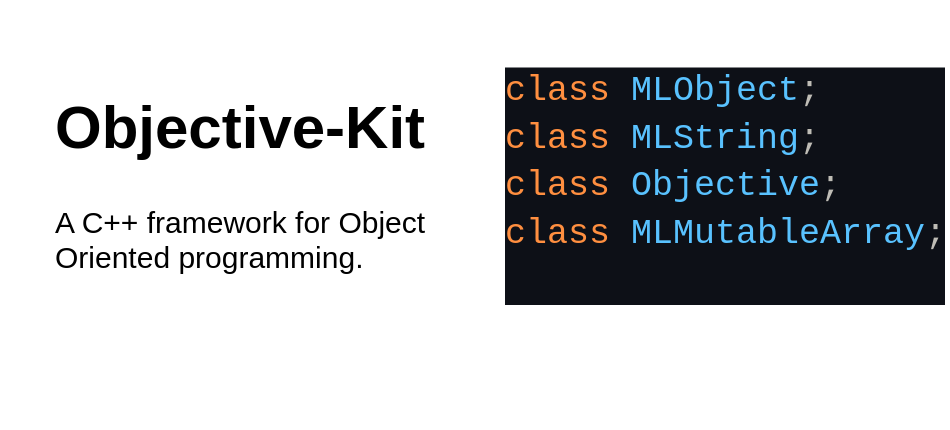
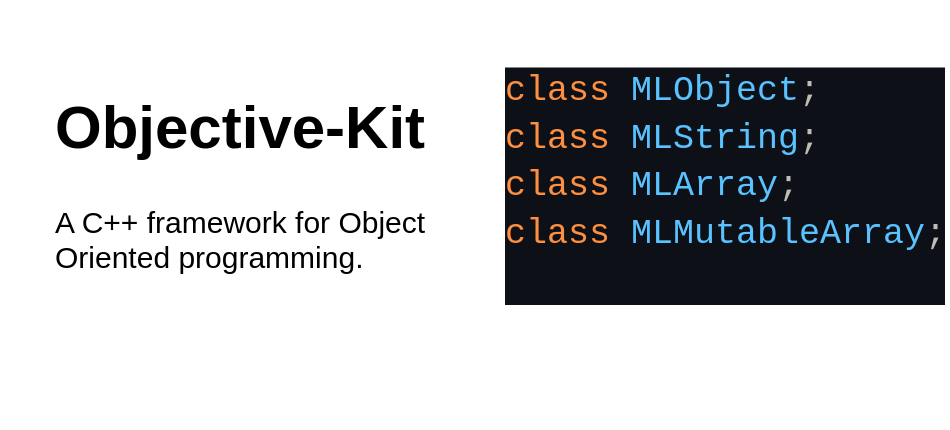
(667, 141) -> (667, 141)
